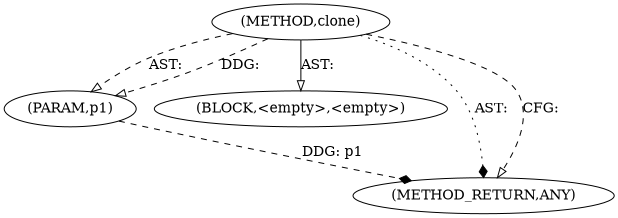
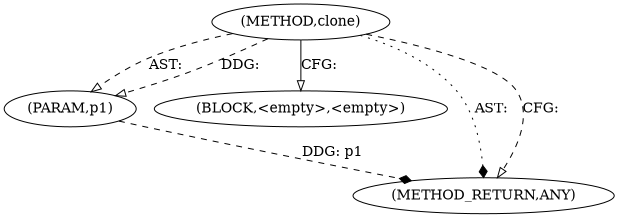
(320, 65) -> (321, 65)
